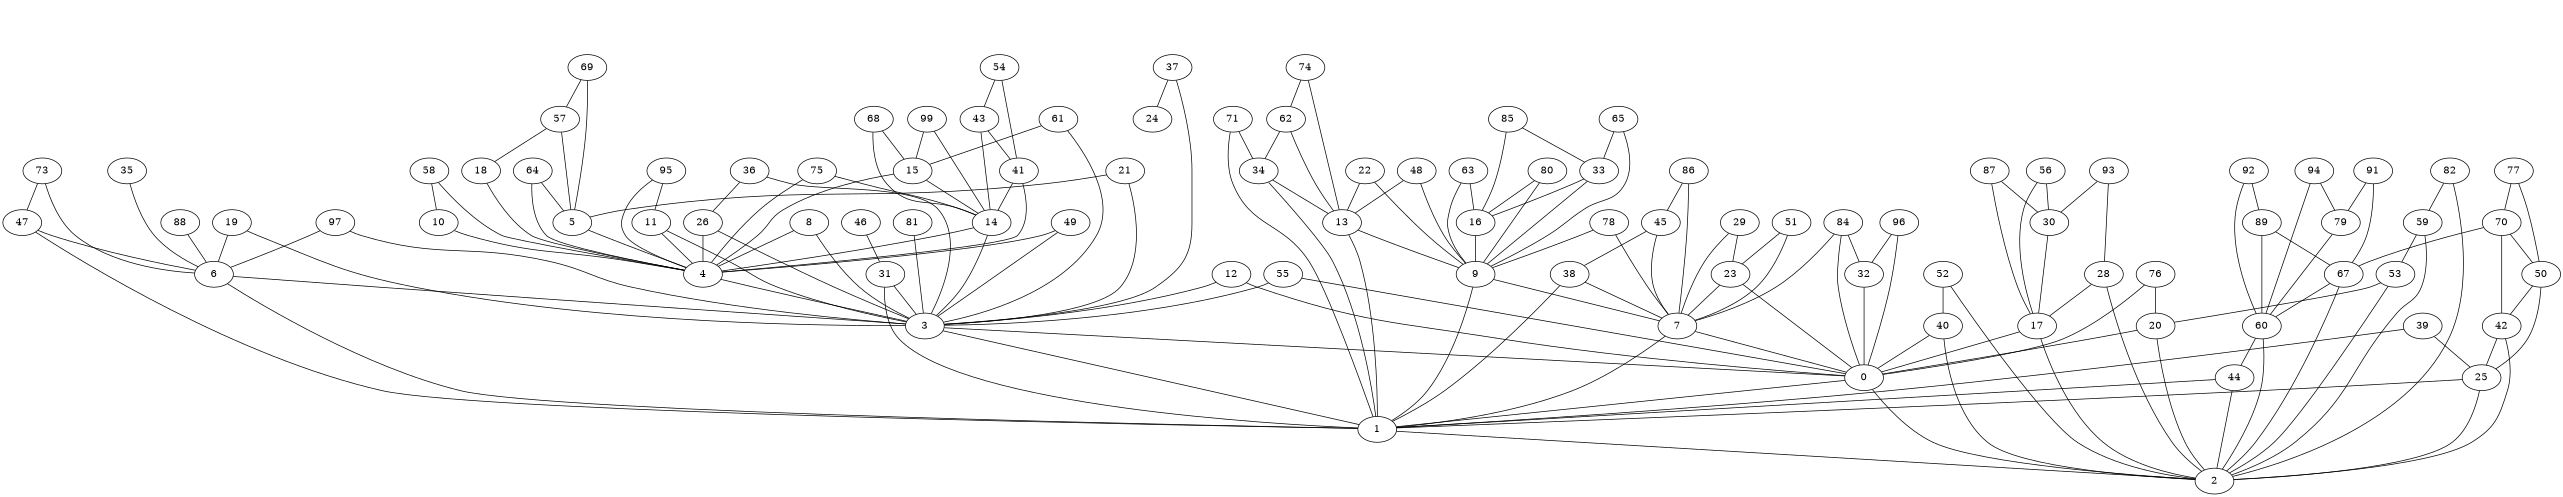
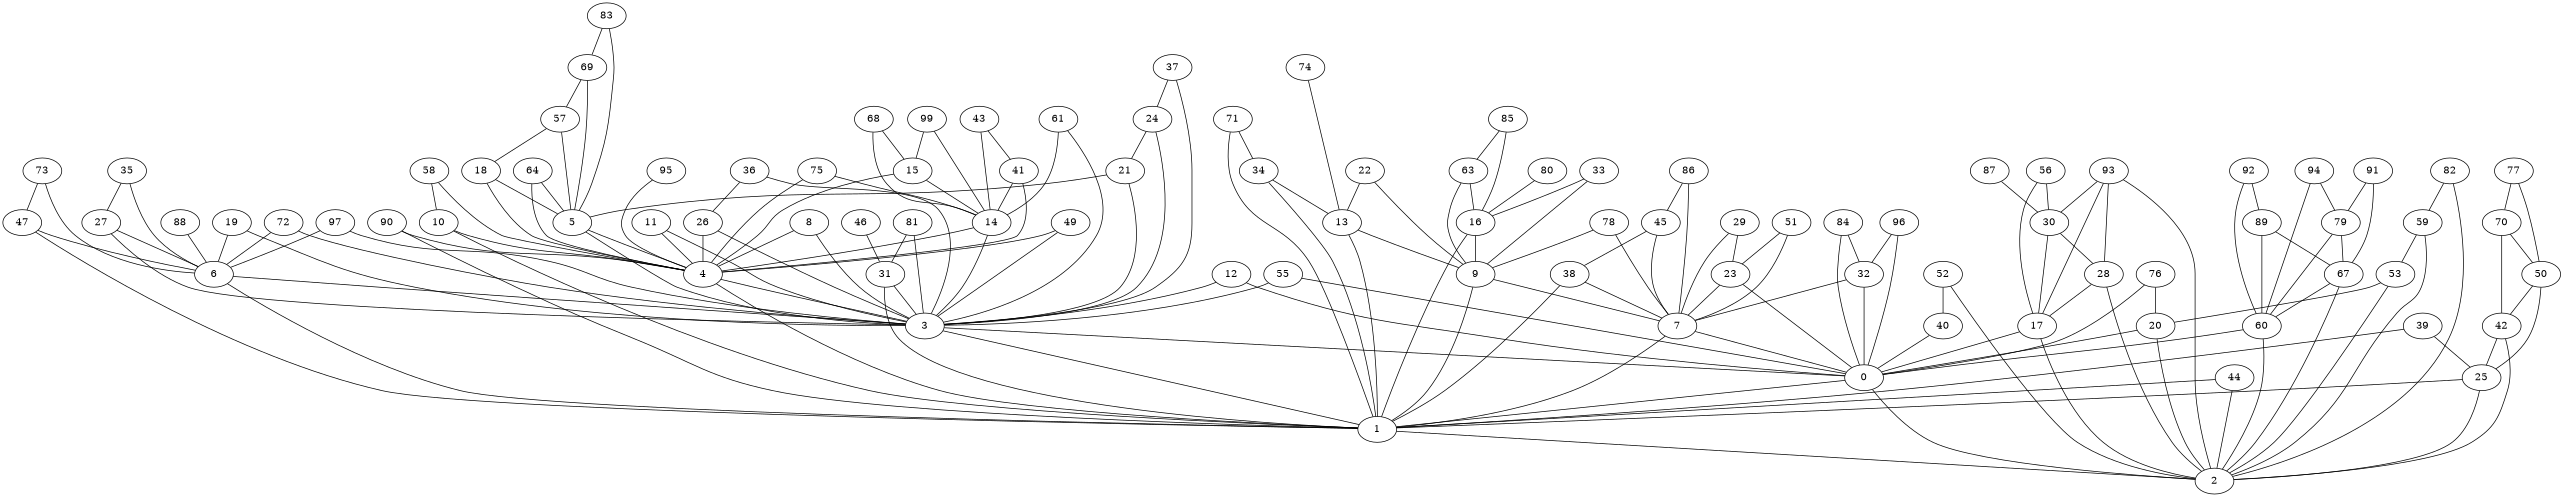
none -> (607, 16)
(1000, 67) -> none
(1286, 119) -> none
(1618, 119) -> none
(988, 144) -> (1048, 177)
none -> (1139, 145)
(1553, 145) -> (1488, 145)
(1417, 171) -> none
none -> (527, 197)
(659, 197) -> none
none -> (101, 223)
none -> (284, 223)
none -> (387, 223)
(1512, 223) -> none
(2421, 244) -> (2342, 249)
none -> (899, 248)
none -> (2077, 249)
(2006, 250) -> (2072, 252)
(1772, 289) -> (1771, 300)
none -> (1129, 292)
none -> (705, 296)
none -> (1421, 319)
(2247, 355) -> (2063, 353)
none -> (891, 394)
none -> (1024, 405)
(2025, 458) -> (2195, 310)
